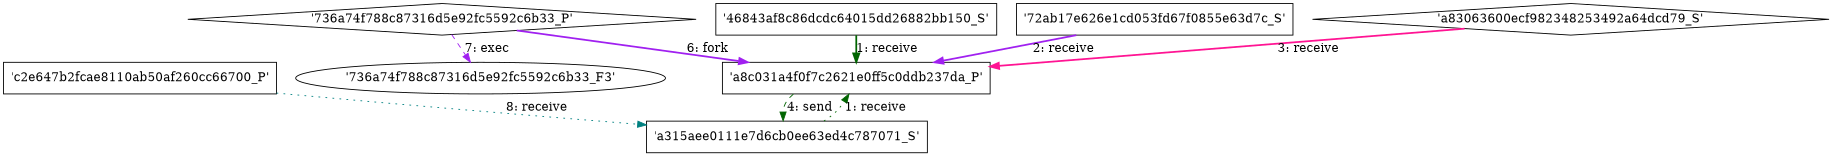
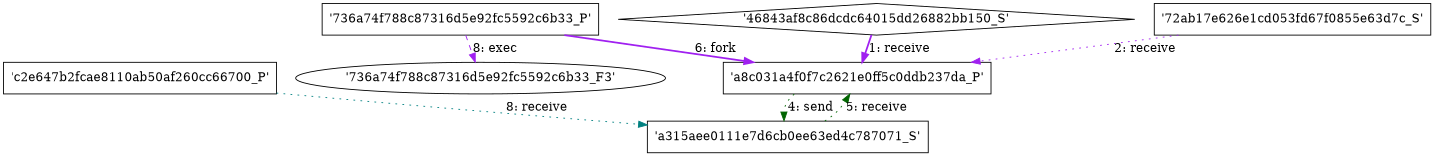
(442, 19) -> (460, 19)
(856, 19) -> (876, 19)
(1571, 19) -> none
(856, 44) -> (868, 44)
(1010, 48) -> (1079, 48)
(487, 49) -> (495, 49)
(786, 102) -> (787, 102)
(876, 108) -> (876, 108)
